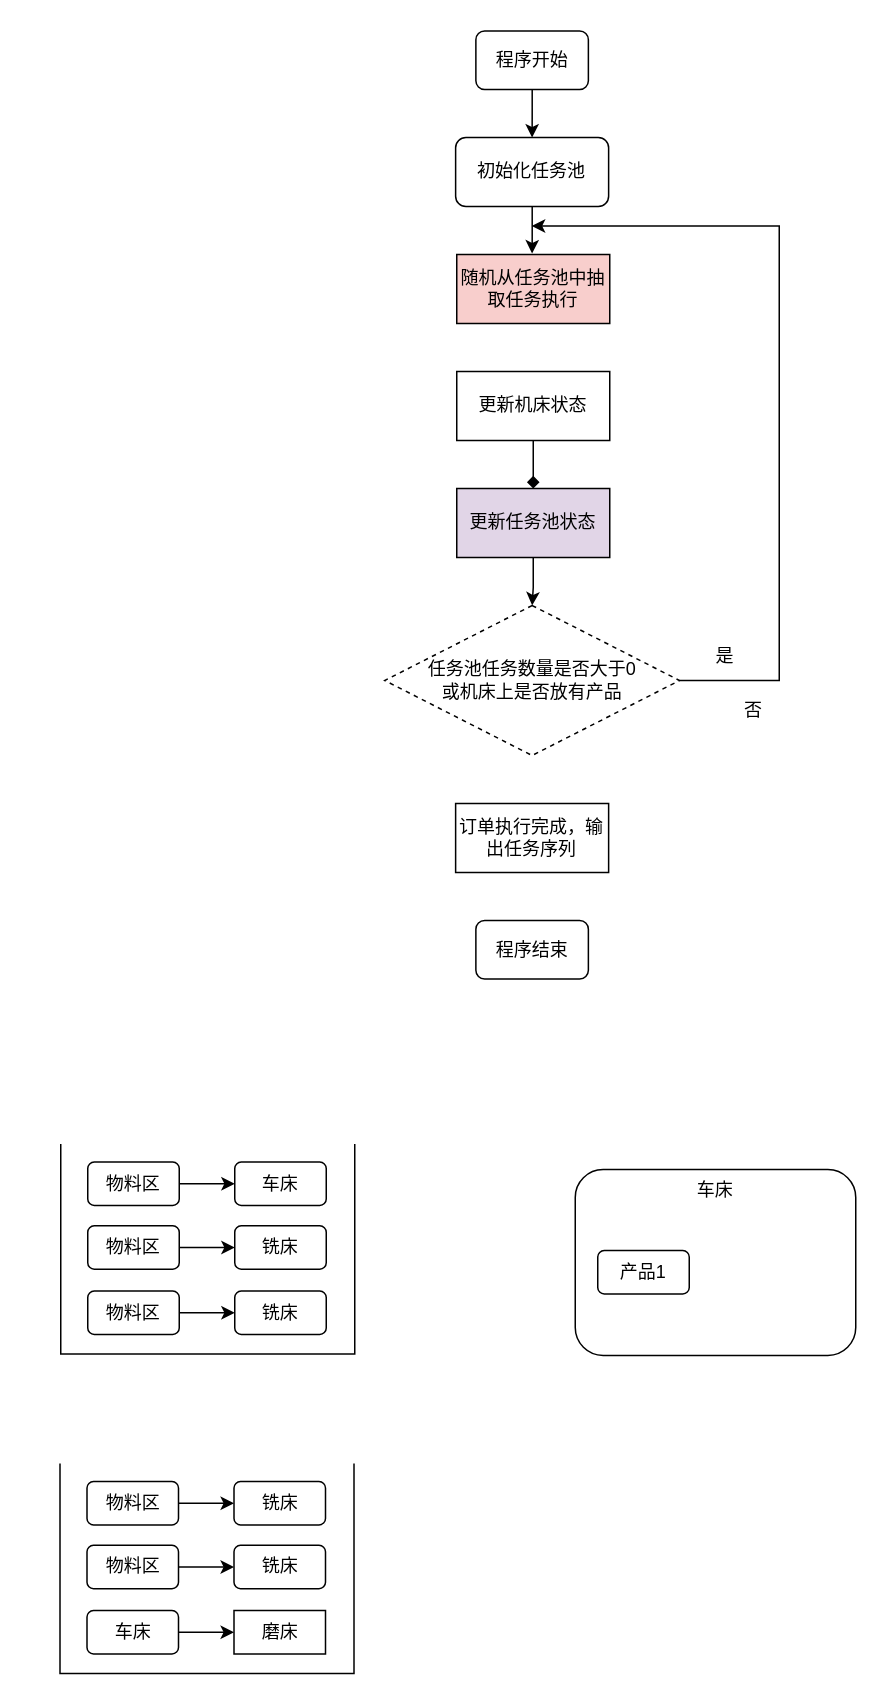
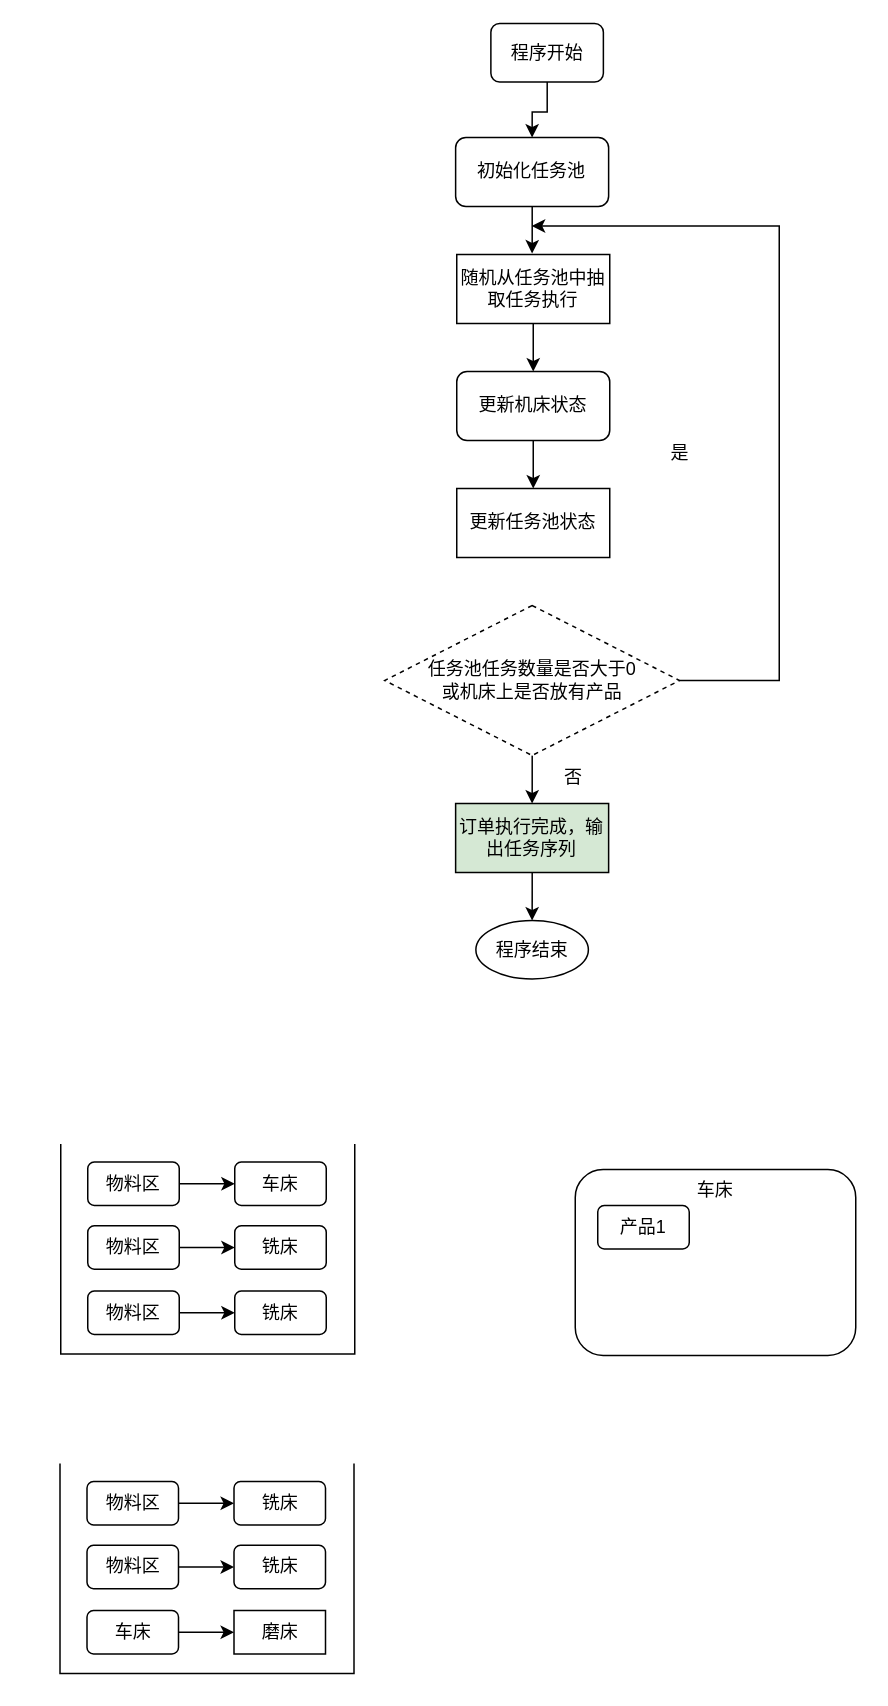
(532, 60) -> (547, 53)
(533, 289) -> (533, 289)
none -> (533, 352)
(533, 406) -> (533, 406)
(533, 476) -> (533, 477)
(533, 523) -> (533, 523)
(533, 576) -> none
(725, 656) -> (680, 454)
(754, 710) -> (574, 778)
none -> (532, 774)
(532, 838) -> (532, 838)
none -> (532, 901)
(532, 950) -> (532, 950)
(644, 1272) -> (644, 1227)
